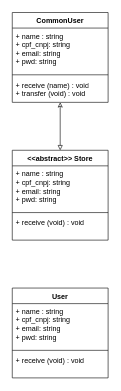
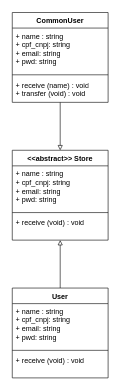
(60, 107) -> (60, 106)
none -> (60, 266)
